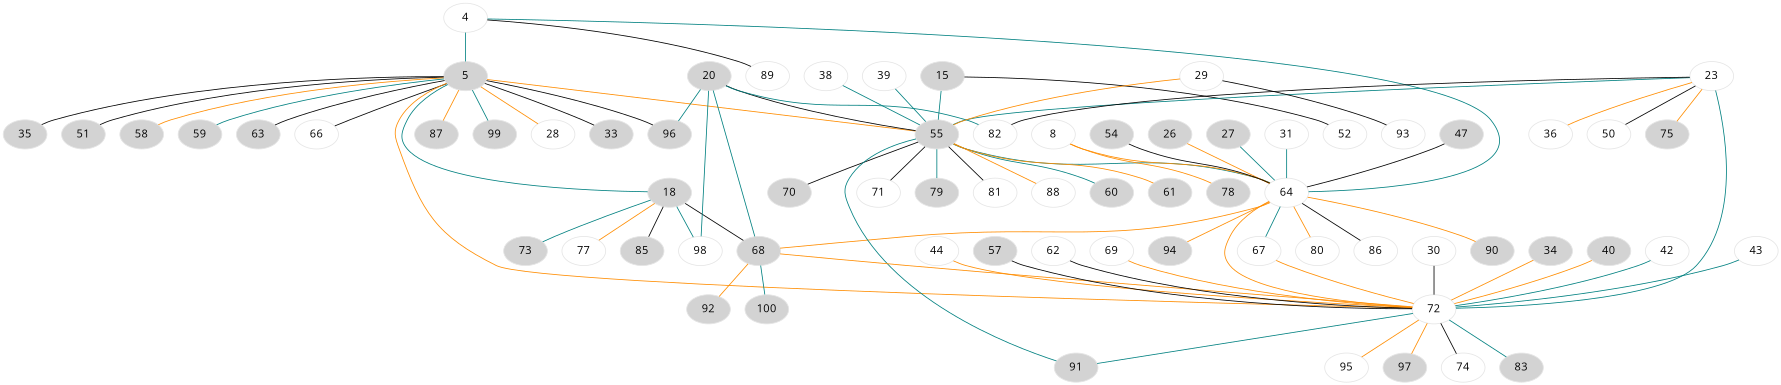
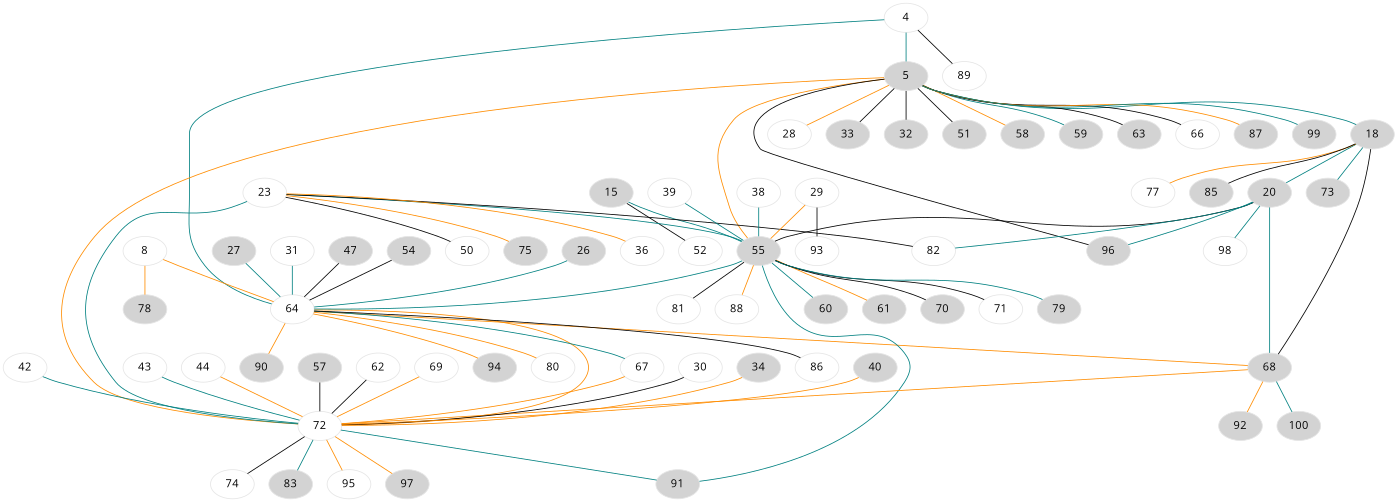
(25, 134) -> (906, 134)
(1228, 164) -> (442, 291)
(685, 222) -> (1321, 163)
